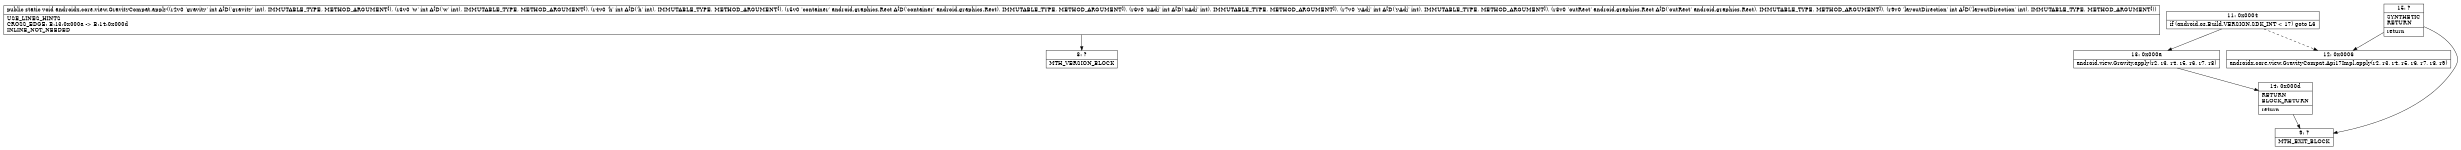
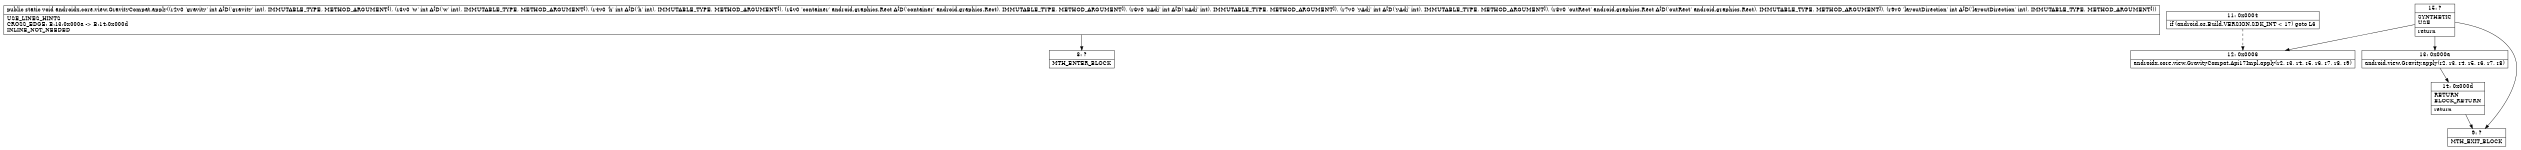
(2399, 23) -> (2424, 23)
(2197, 39) -> (2435, 41)
(1082, 63) -> (1082, 63)
